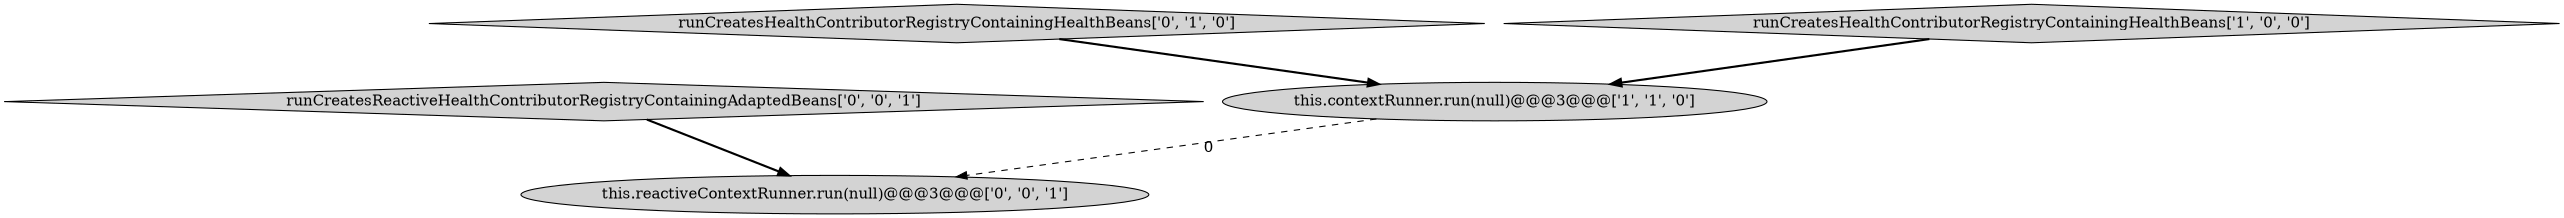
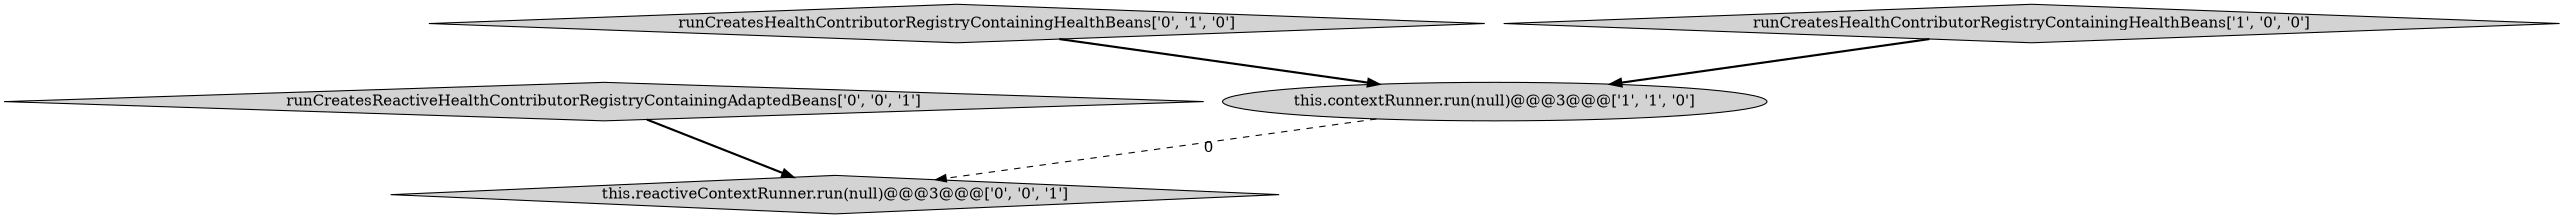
(835, 195) -> (835, 195)
